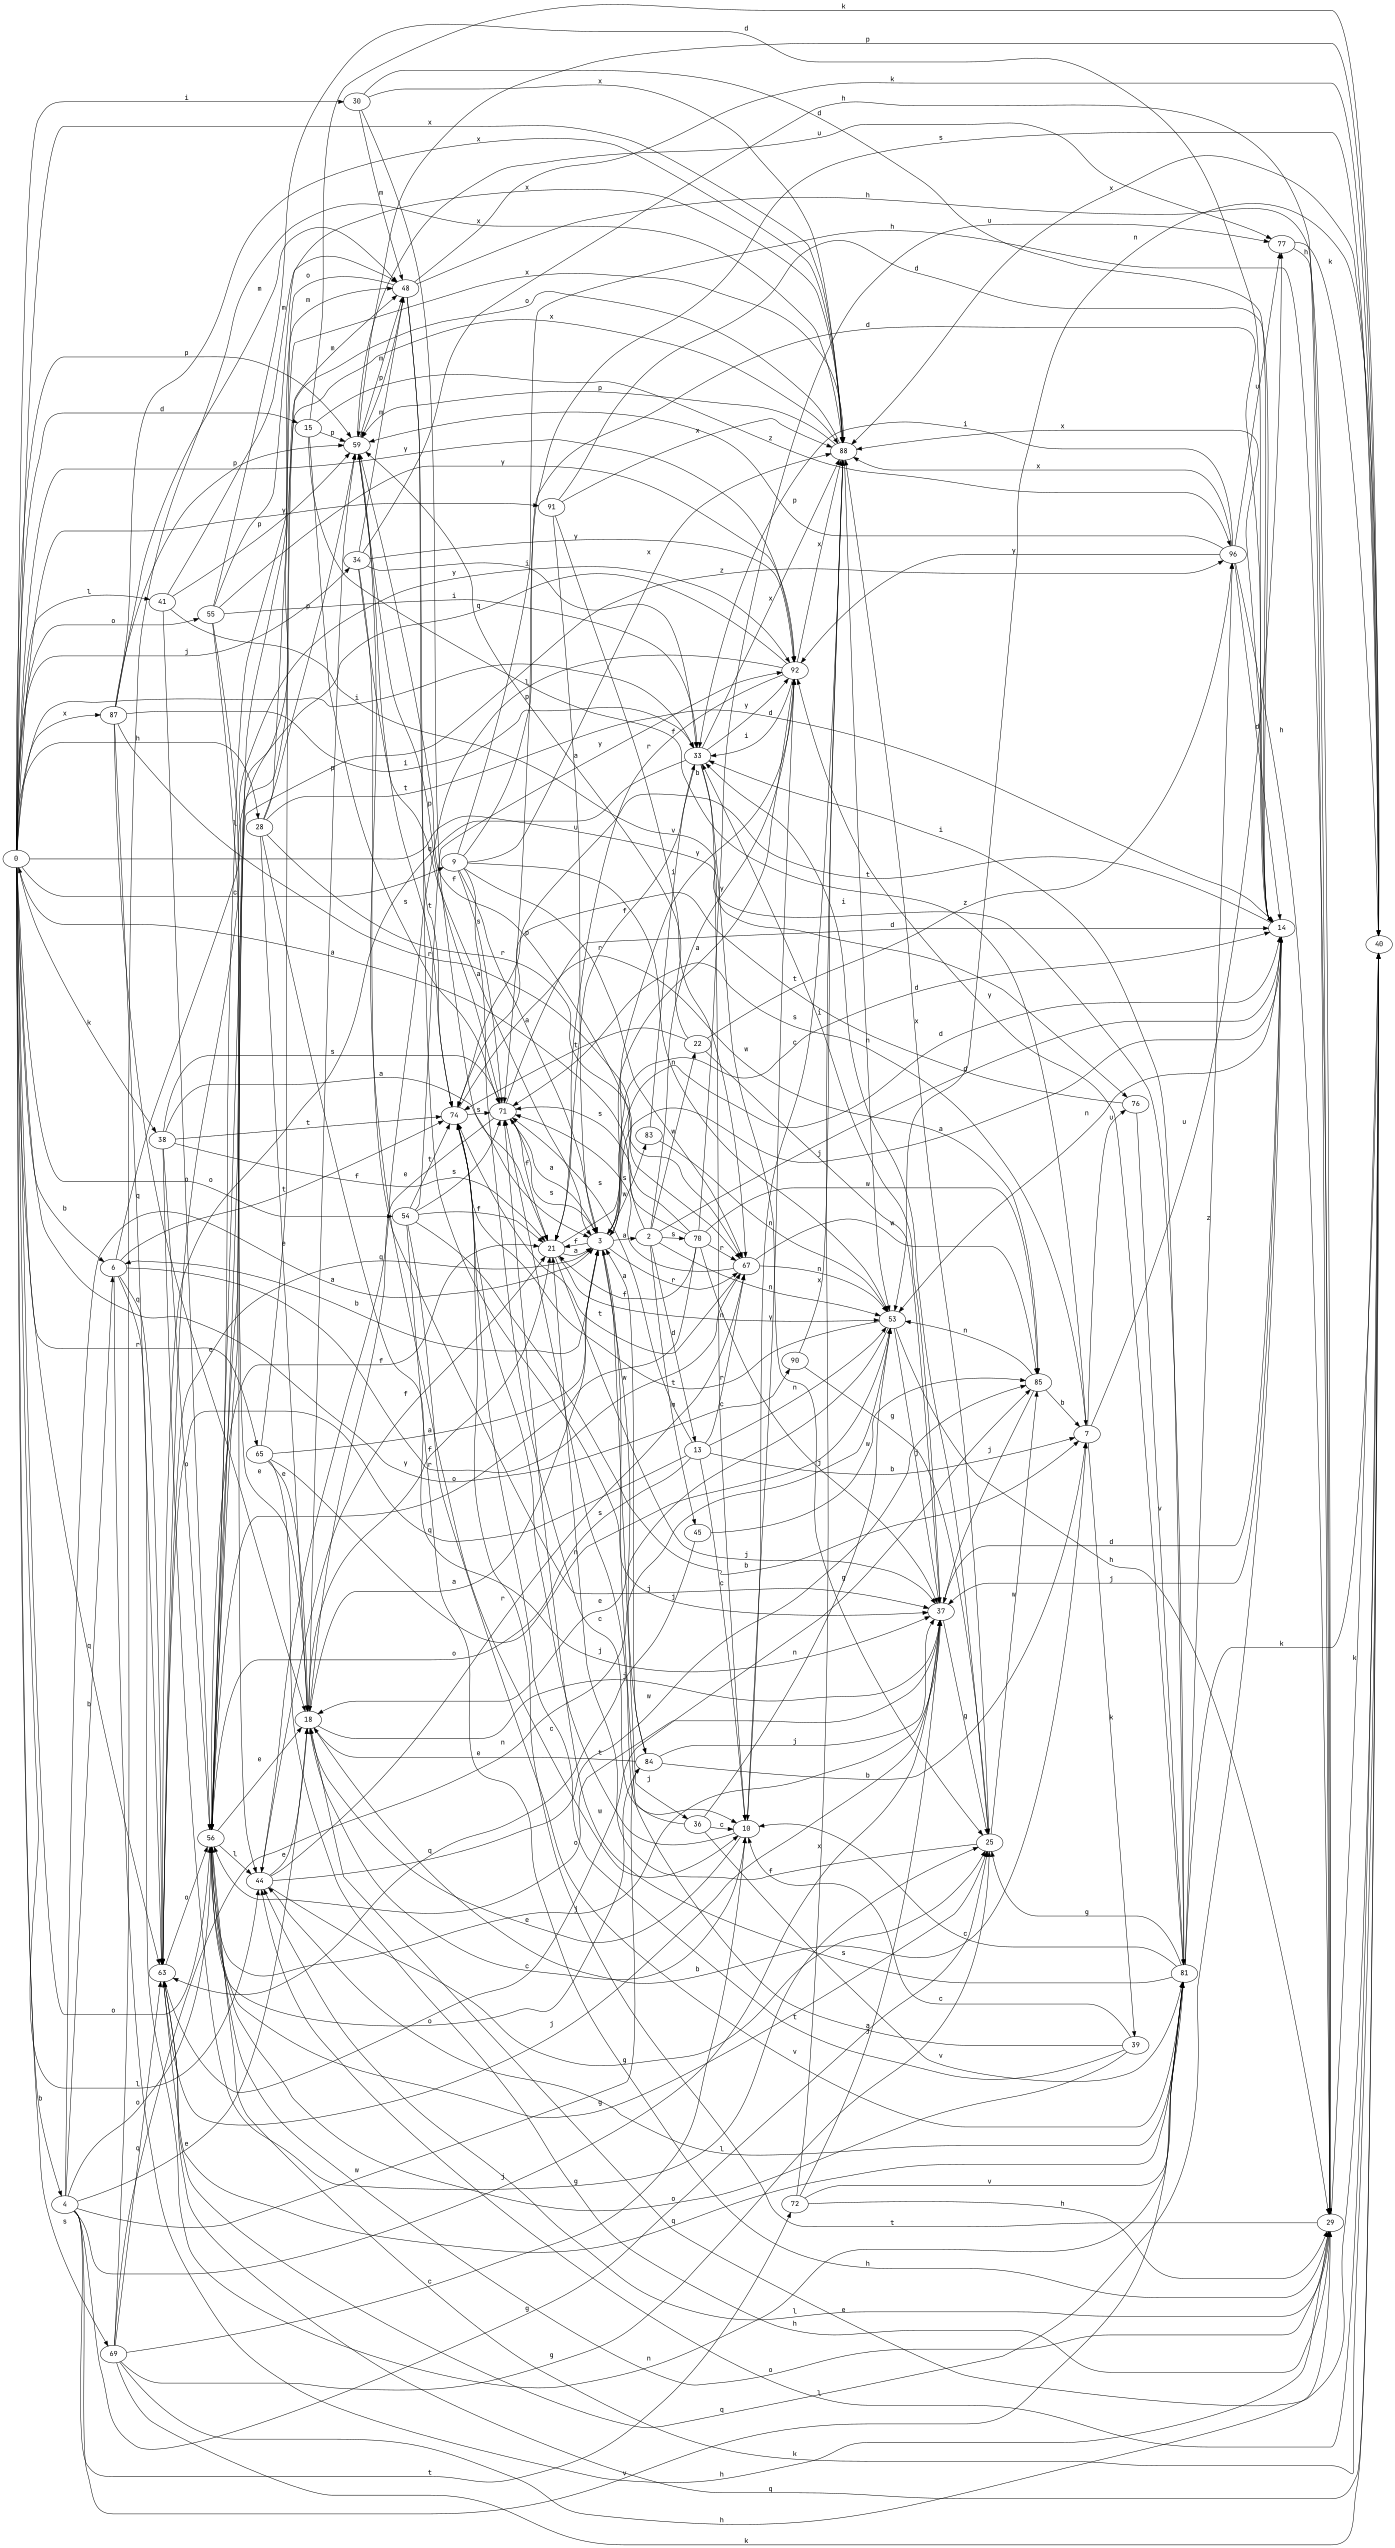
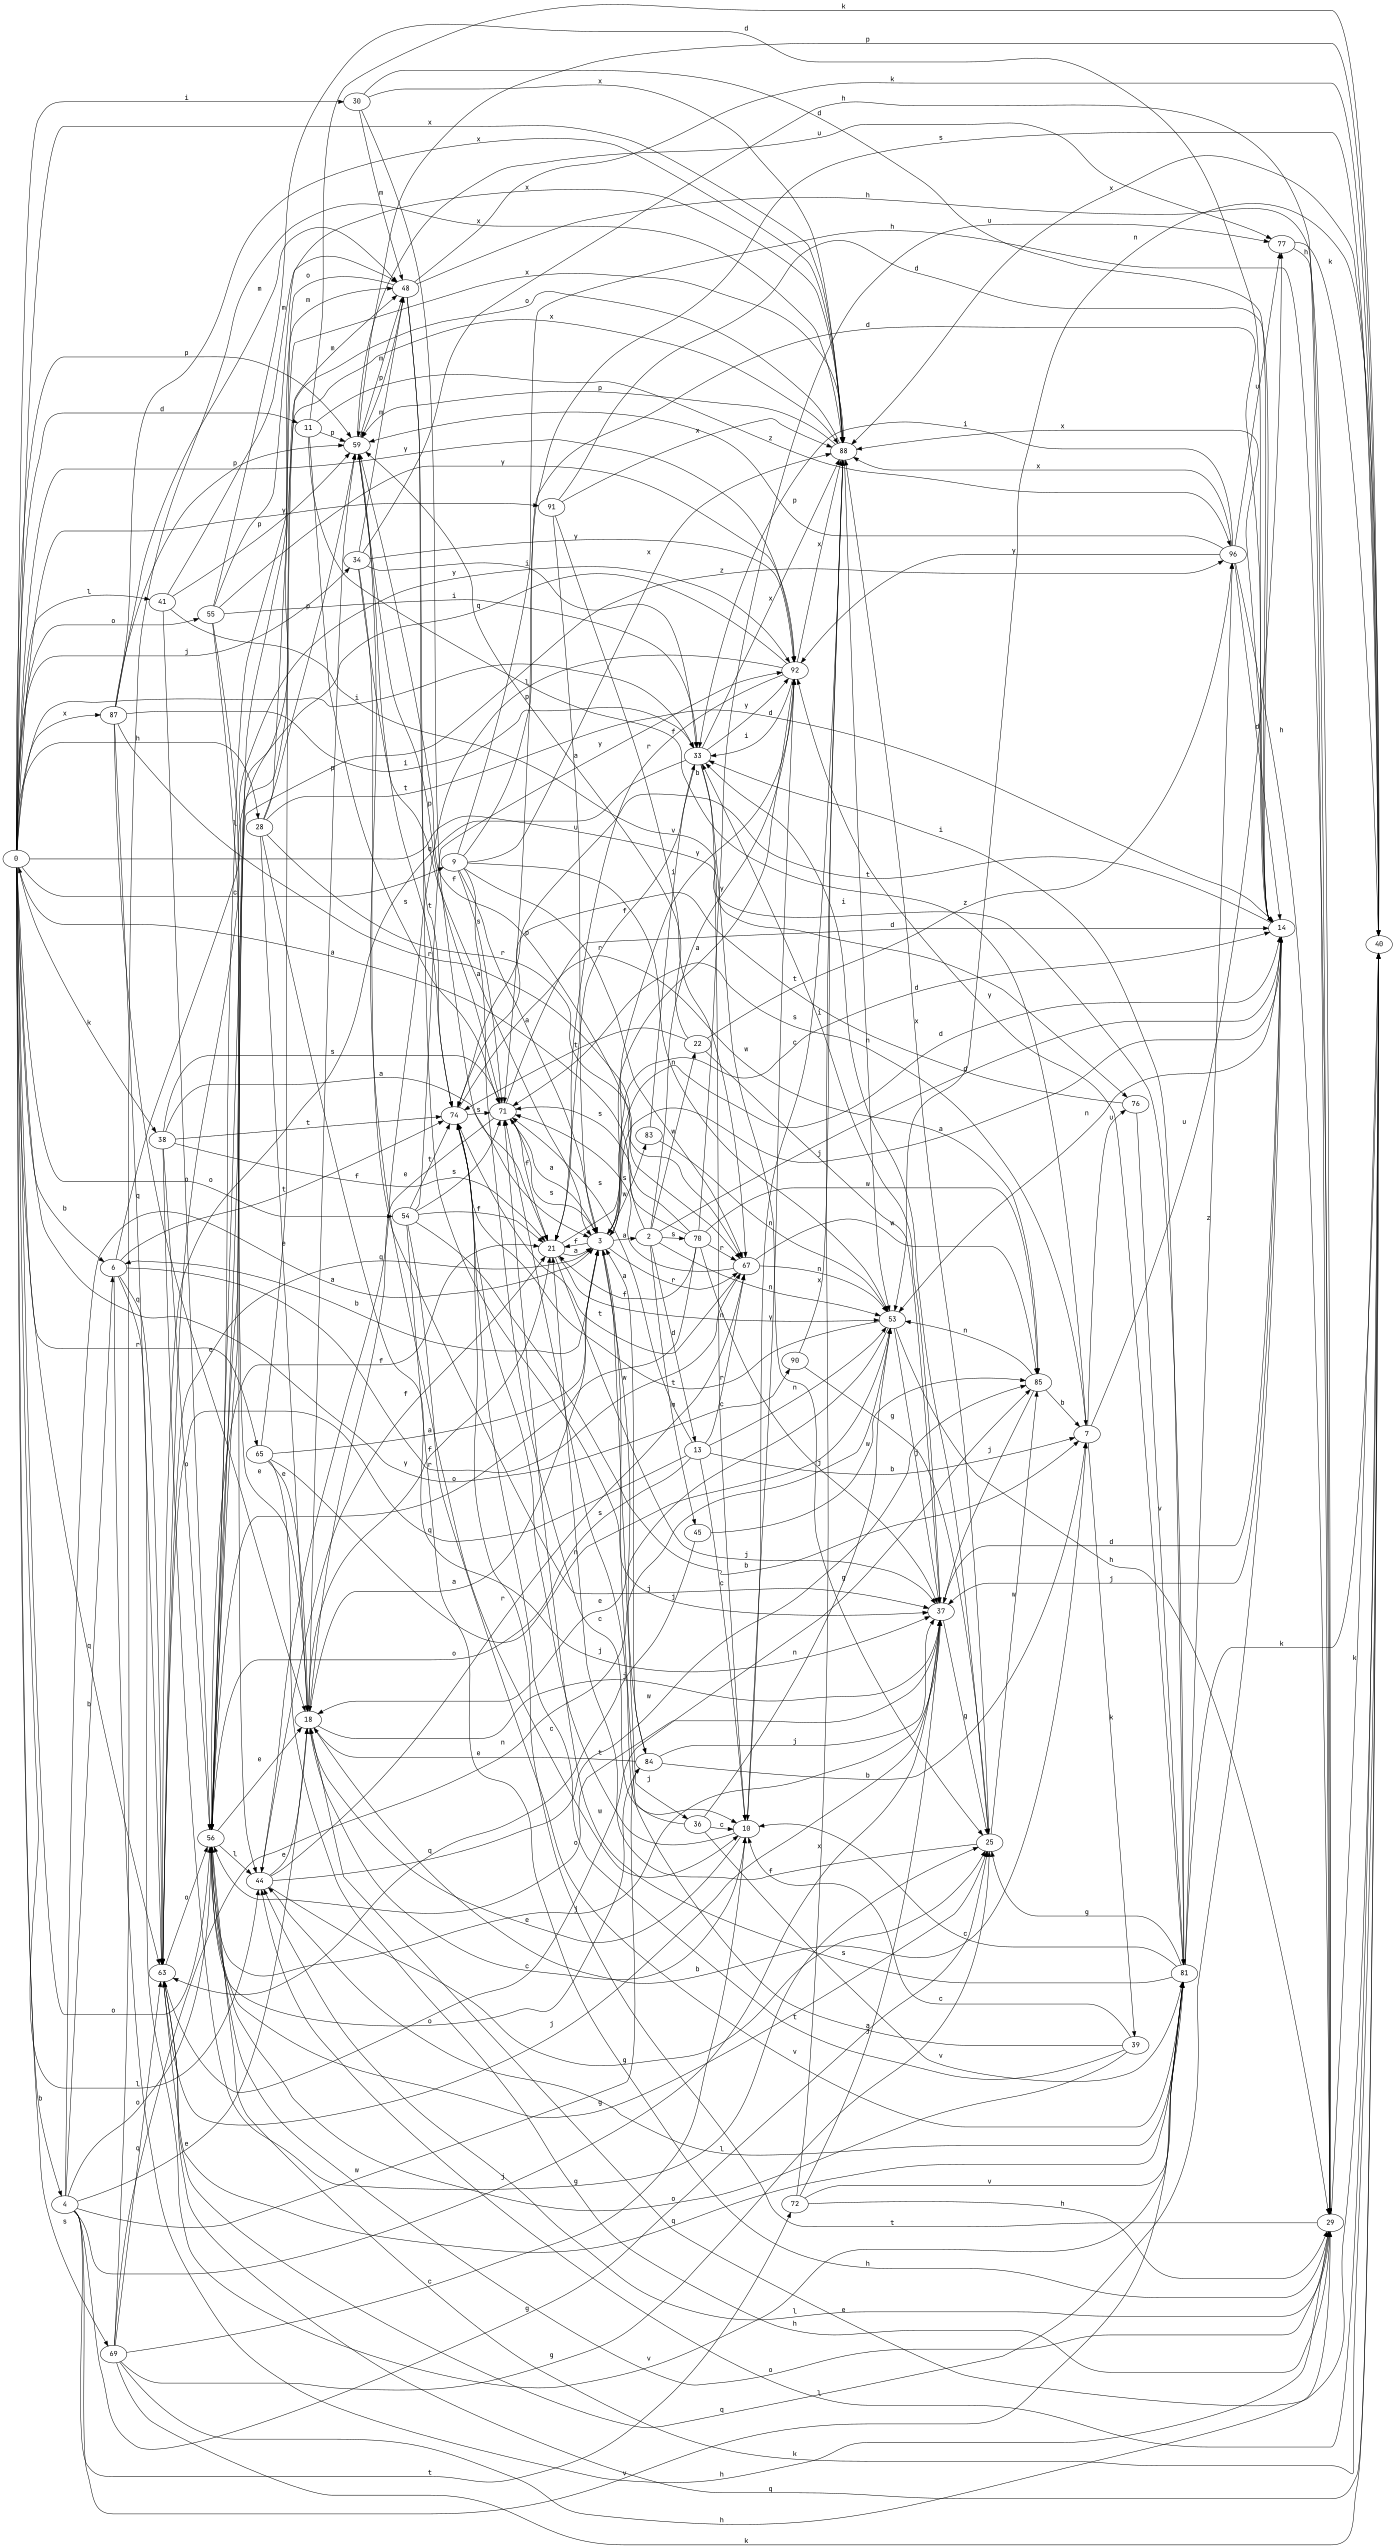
(308, 428) -> (308, 428)
(649, 2359) -> (649, 2359)
